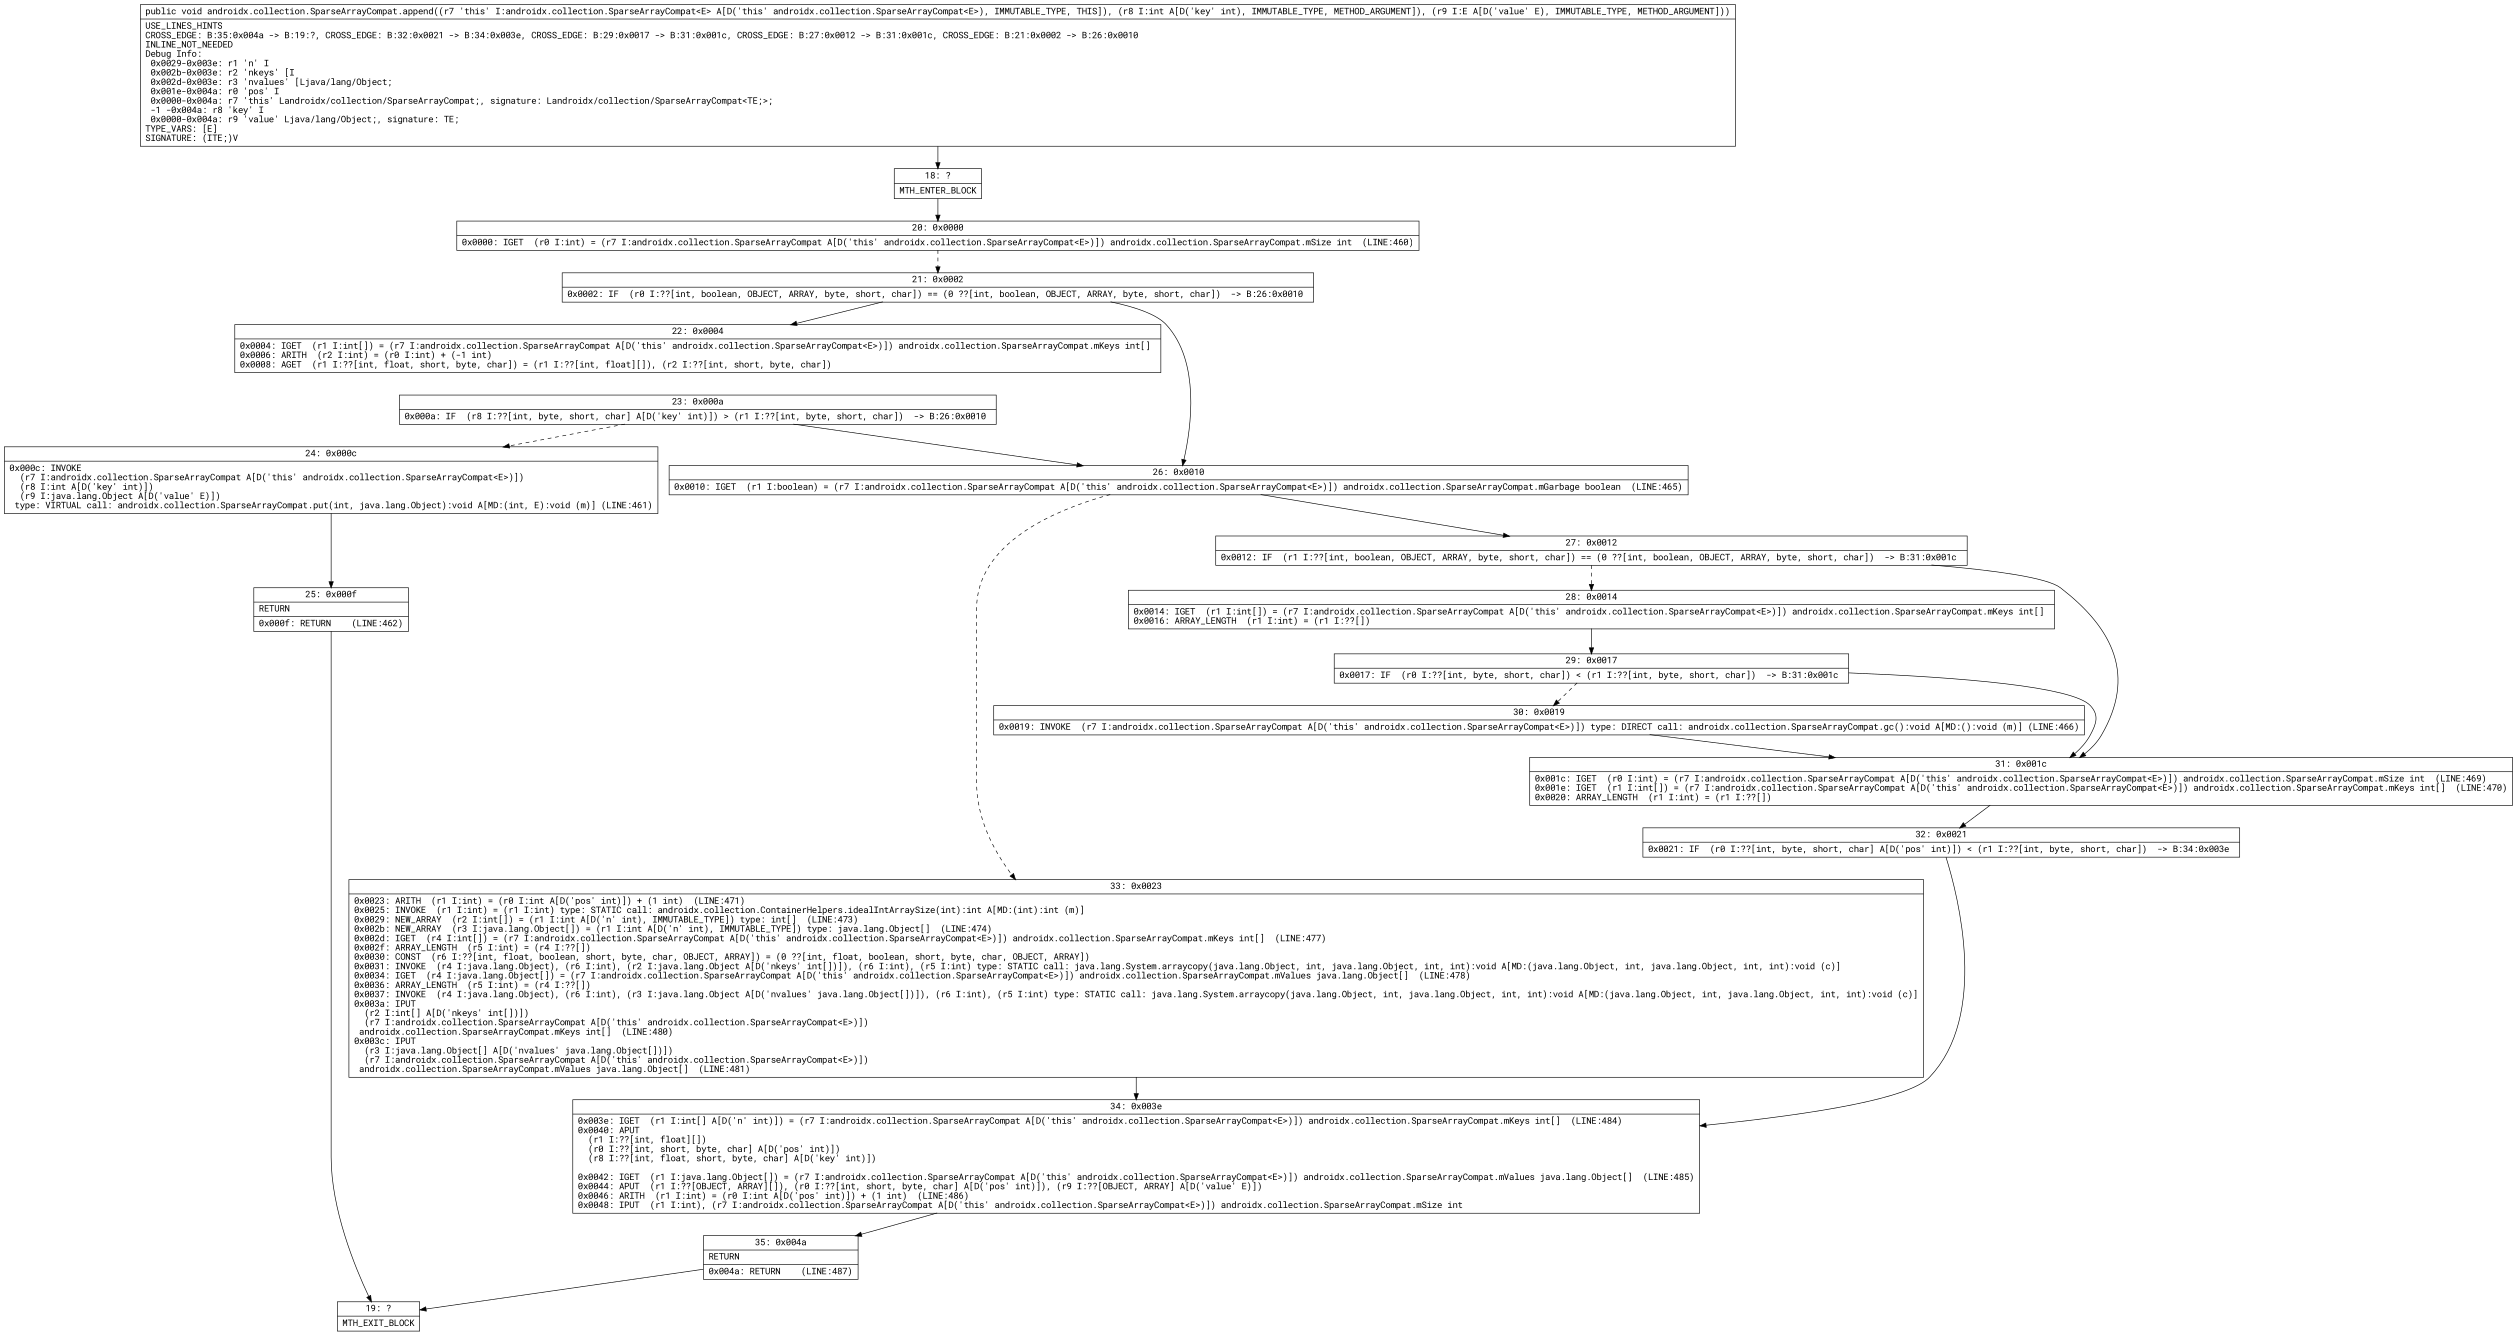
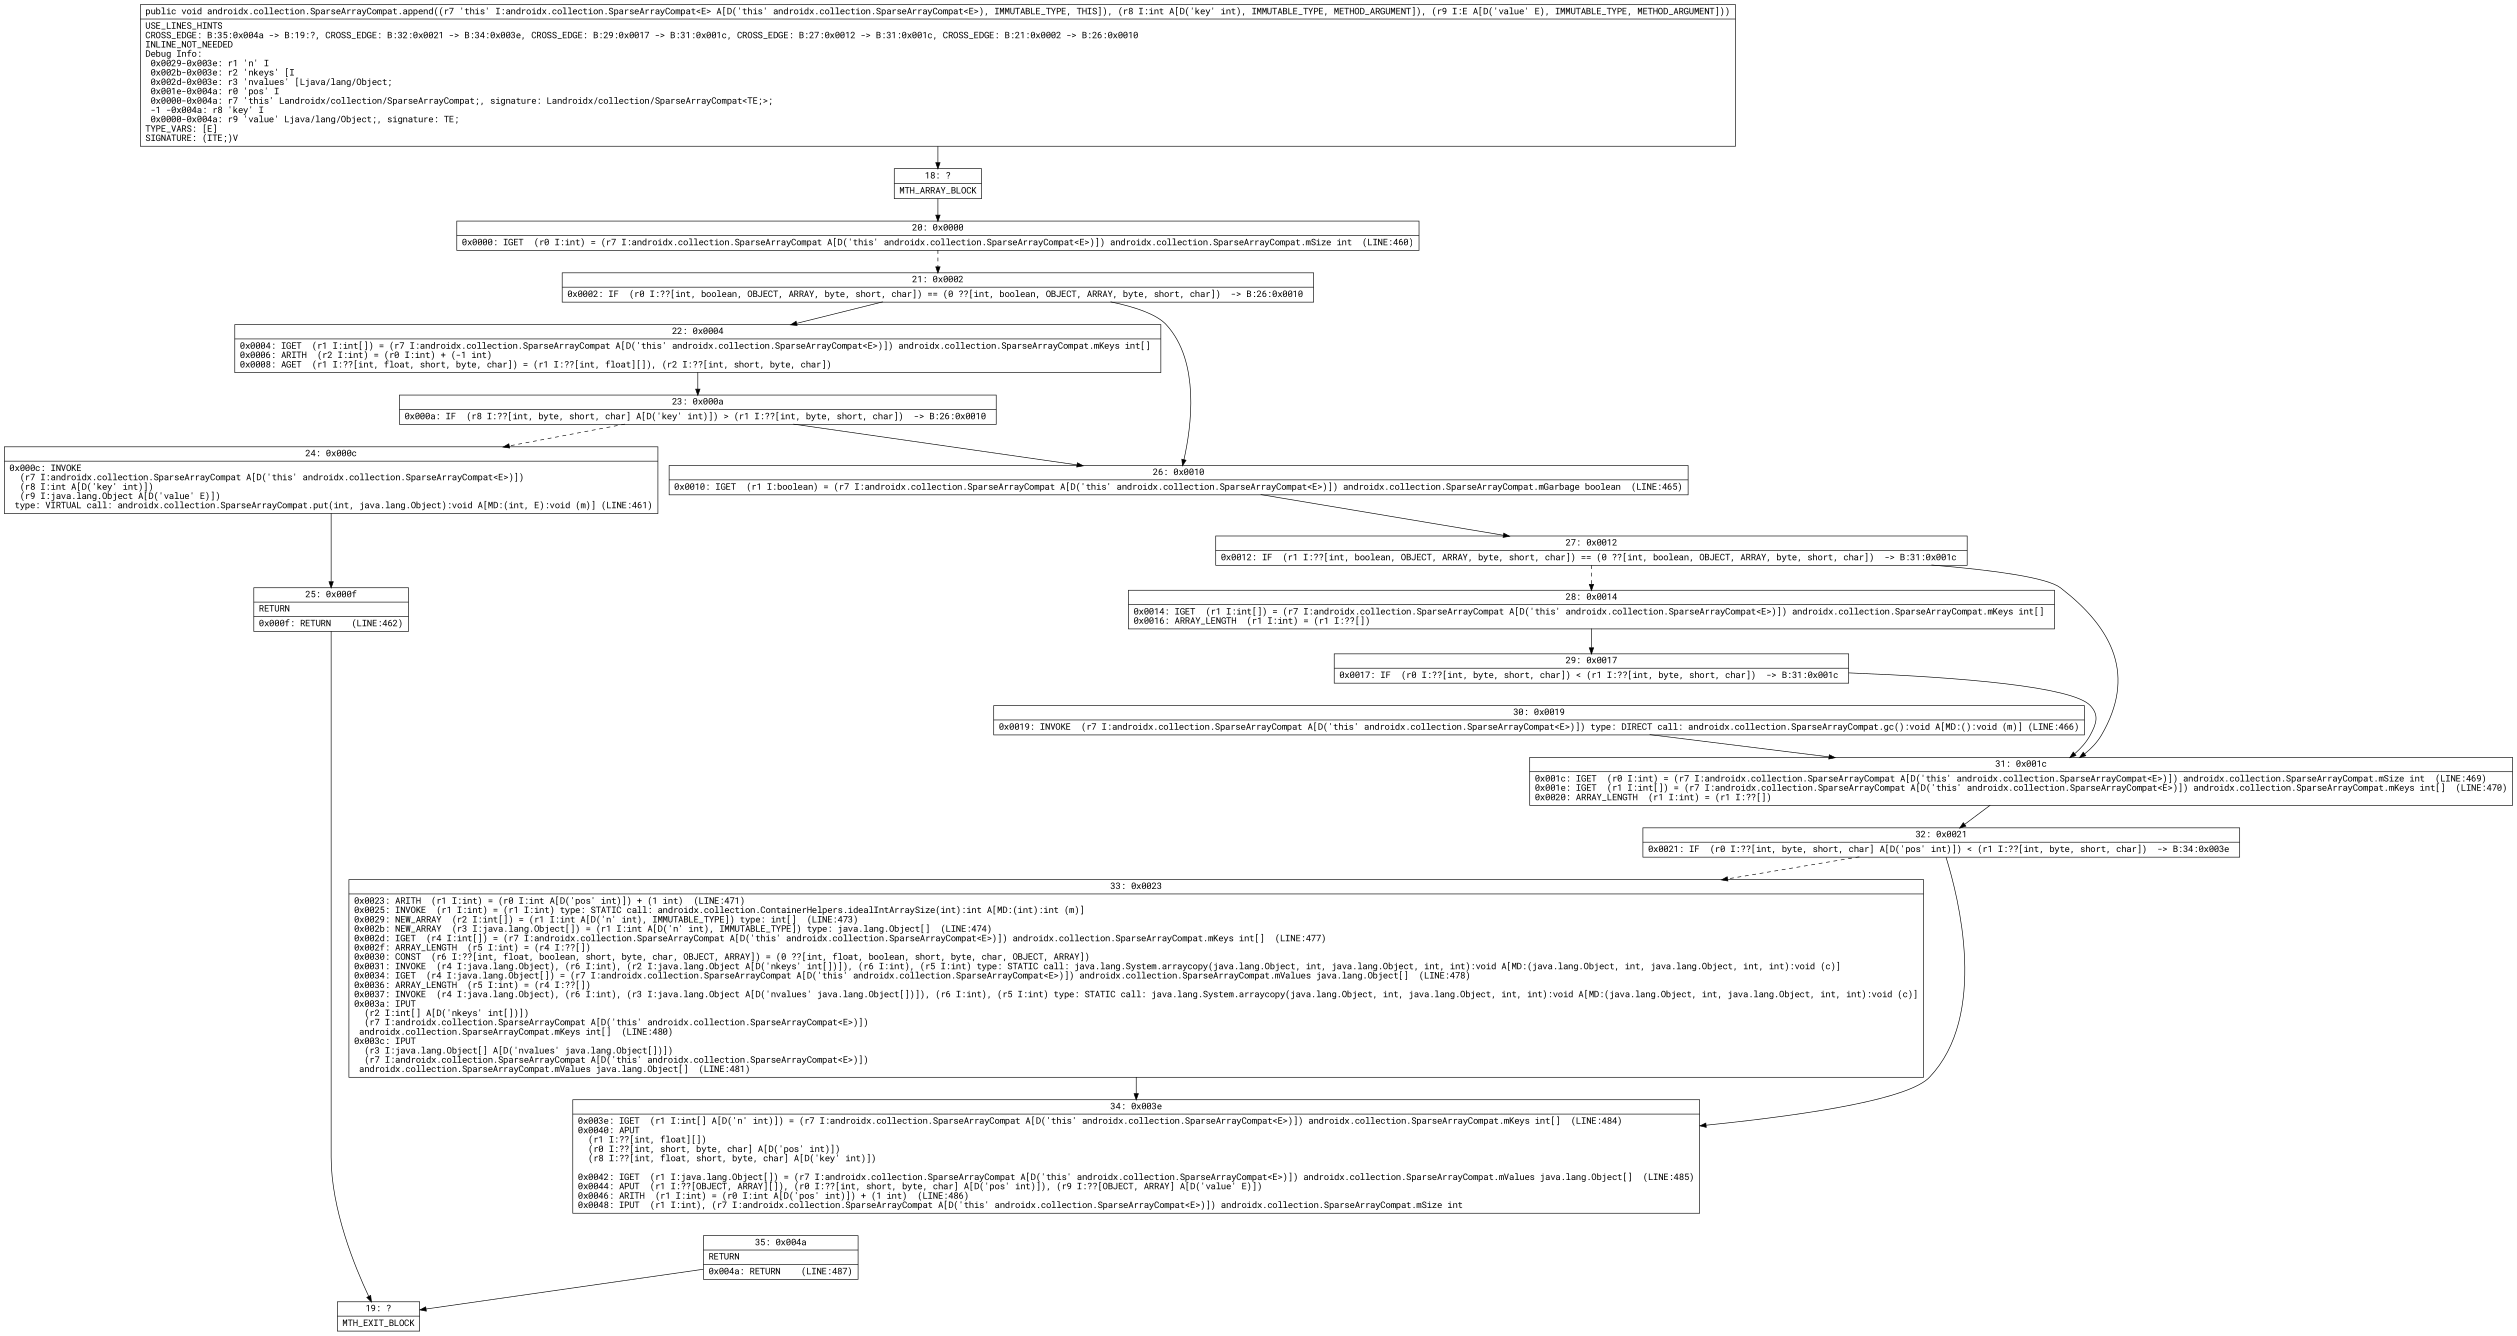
(938, 191) -> (938, 191)
none -> (698, 381)
(977, 652) -> (1793, 868)
(1567, 692) -> none
(899, 1224) -> none
